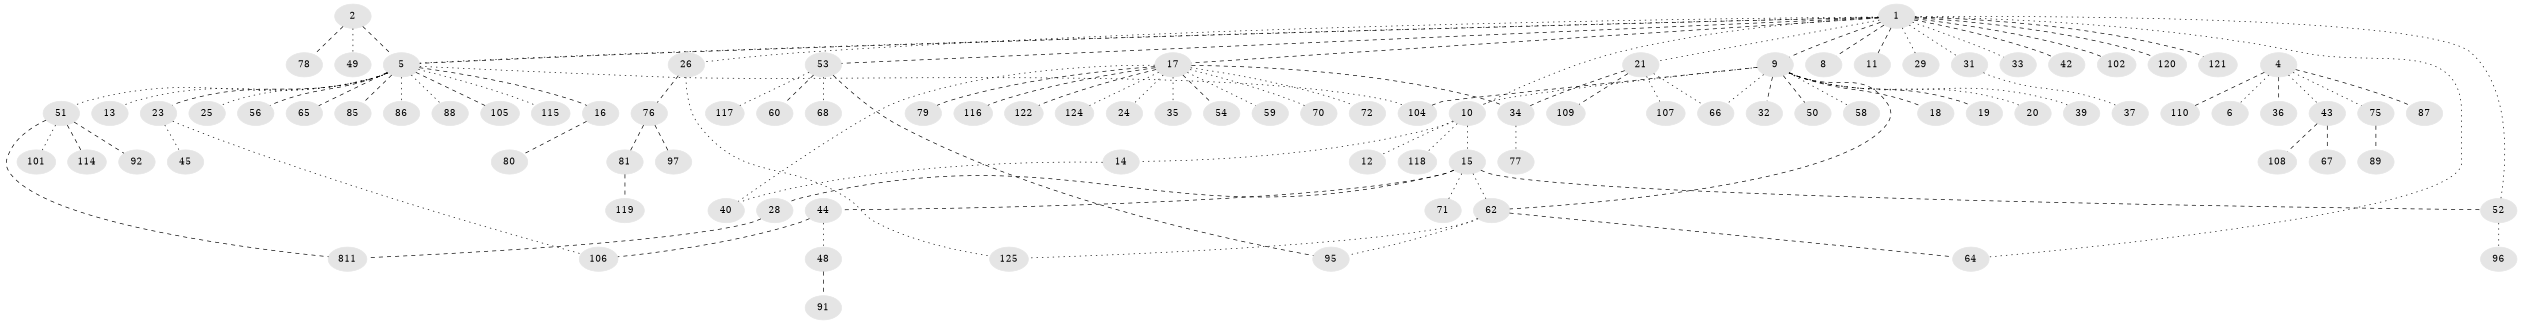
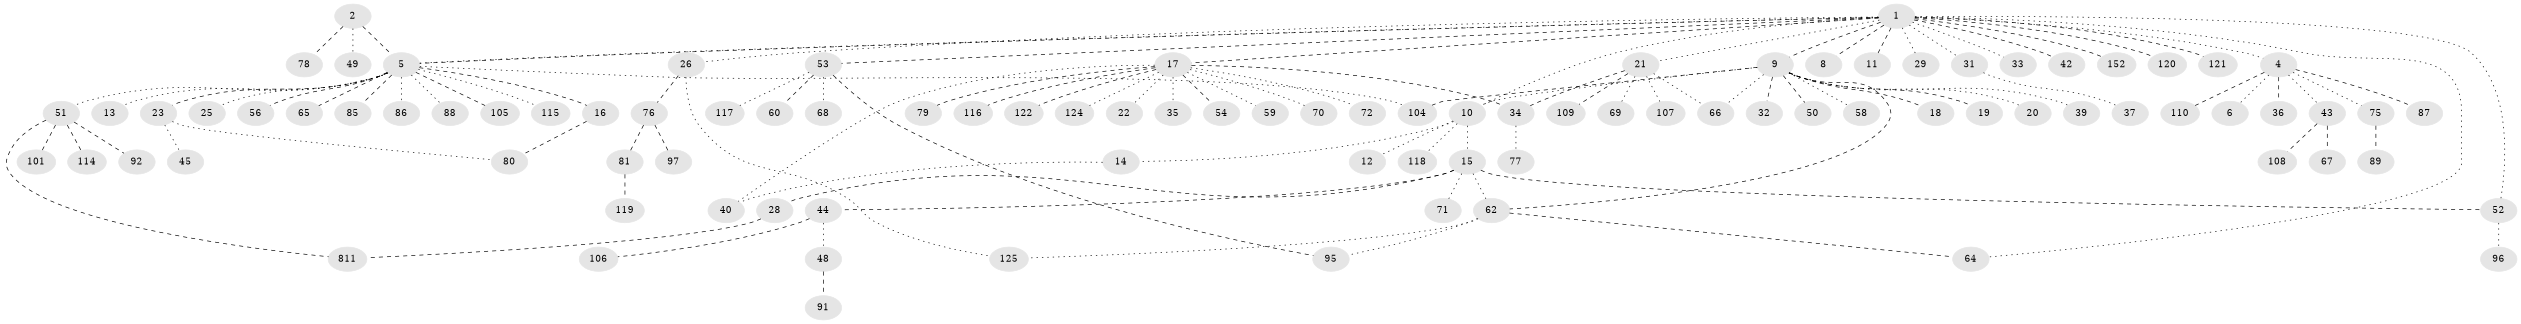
none -> (2134, 35)
(2117, 65) -> (2117, 65)
(1124, 113) -> (1124, 113)
none -> (1616, 113)
(49, 138) -> (49, 138)
(375, 193) -> (331, 144)
